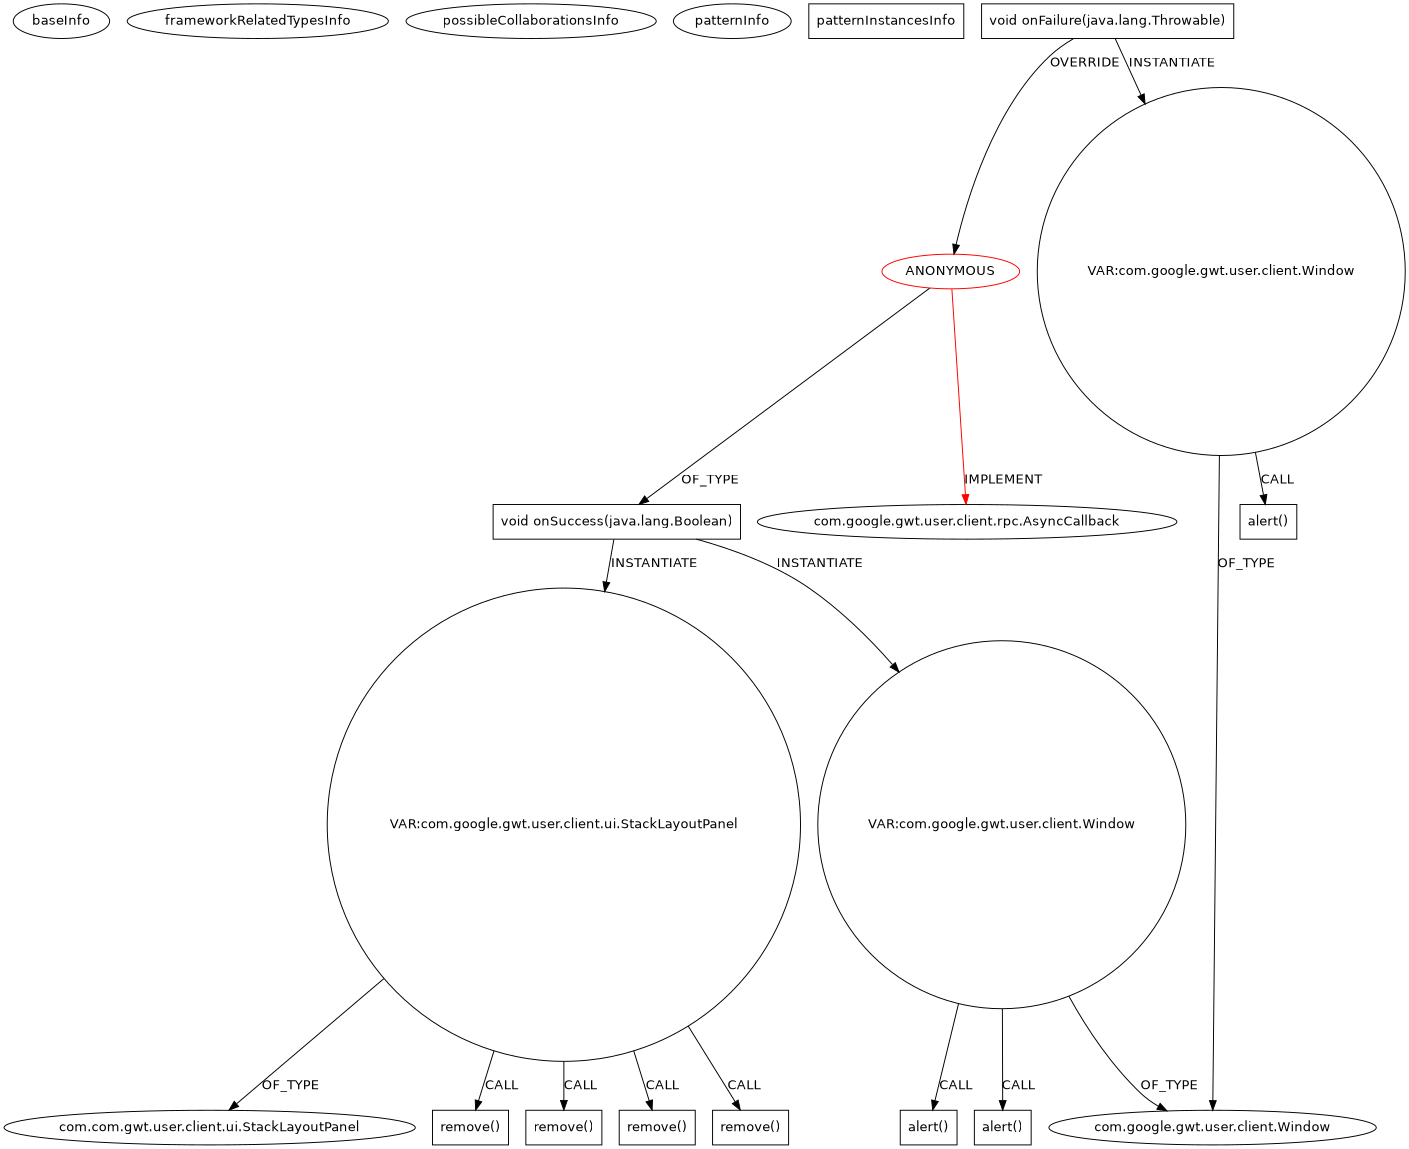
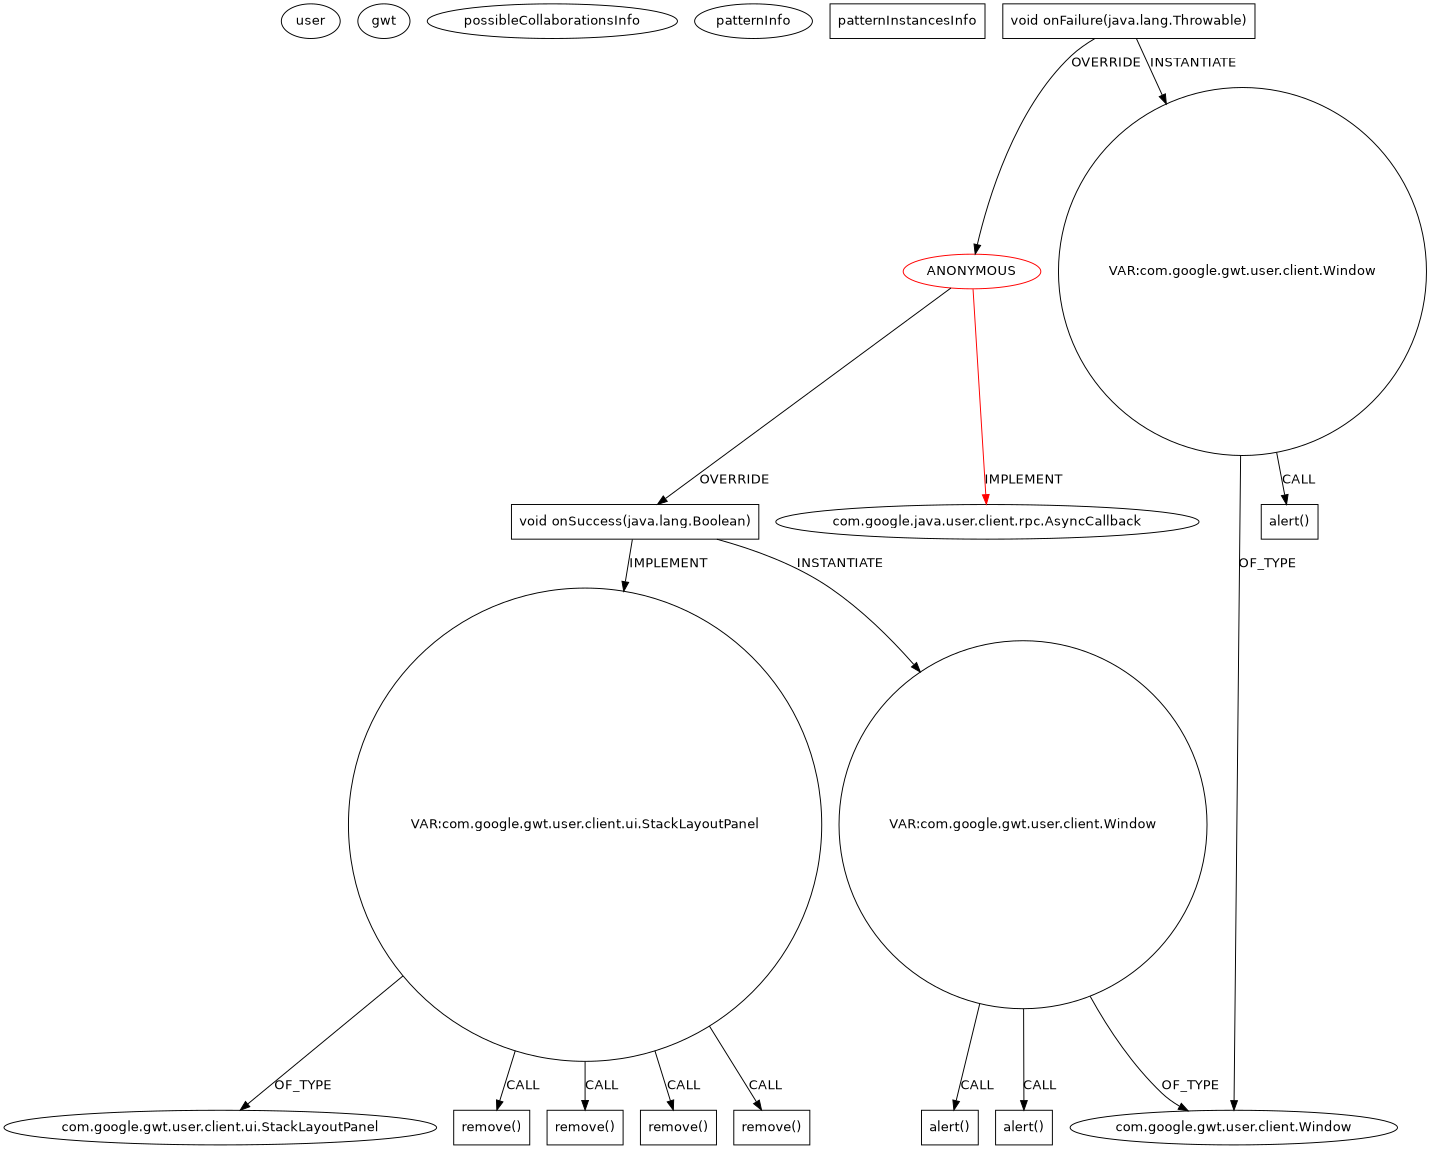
(61, 21) -> (311, 21)
(258, 21) -> (384, 21)
(711, 480) -> (735, 480)
(967, 522) -> (987, 522)
(655, 564) -> (669, 564)
(210, 1128) -> (220, 1128)
